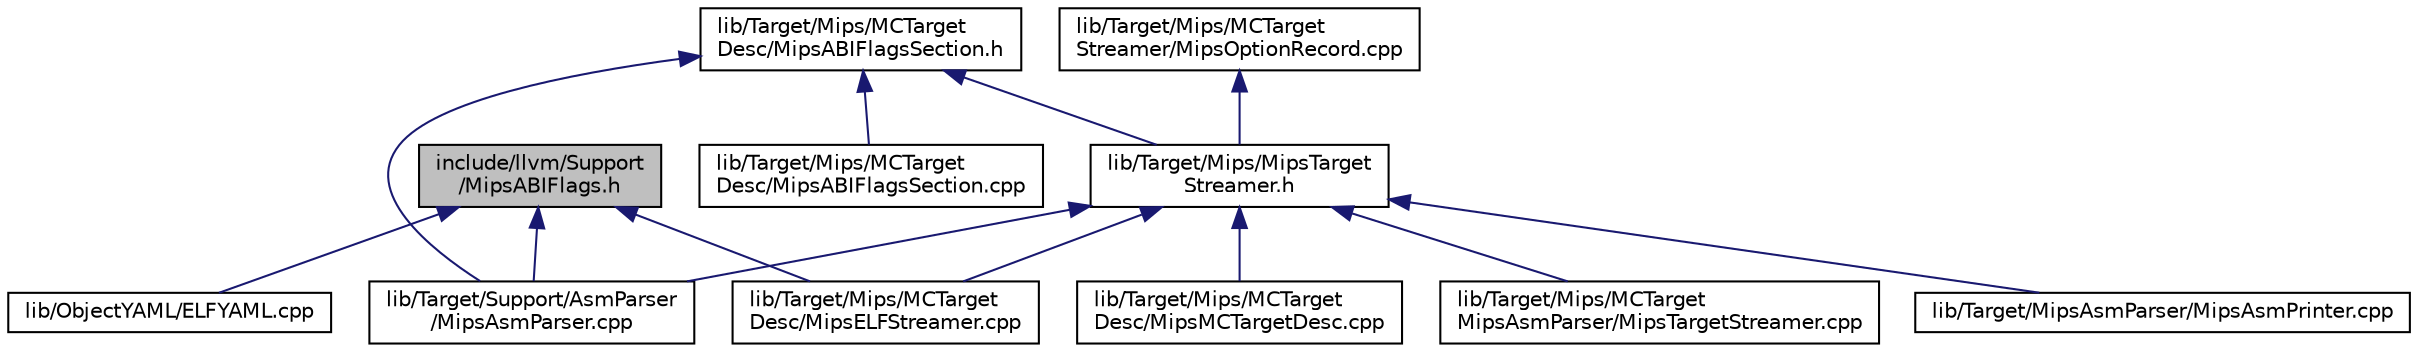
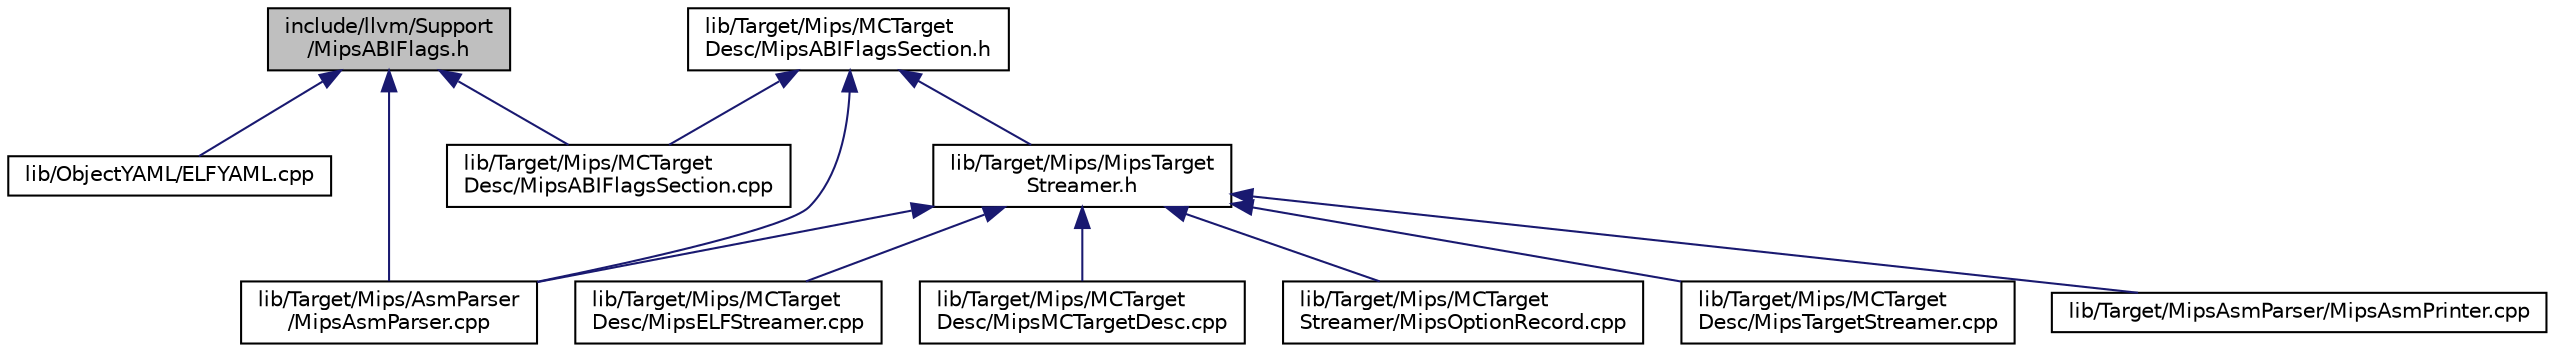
(1240, 118) -> (1283, 248)
(723, 248) -> (513, 113)
(532, 312) -> (389, 312)
(1660, 312) -> (1848, 312)
